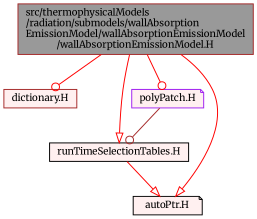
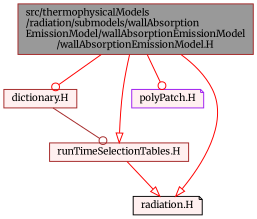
(146, 123) -> (76, 123)
(119, 152) -> (119, 152)
(168, 206) -> (168, 206)
